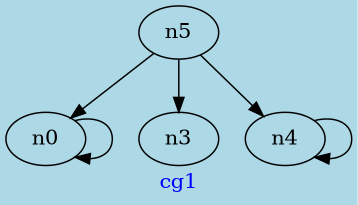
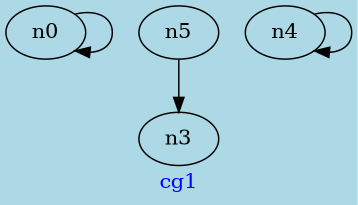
(227, 80) -> none
(118, 81) -> none
